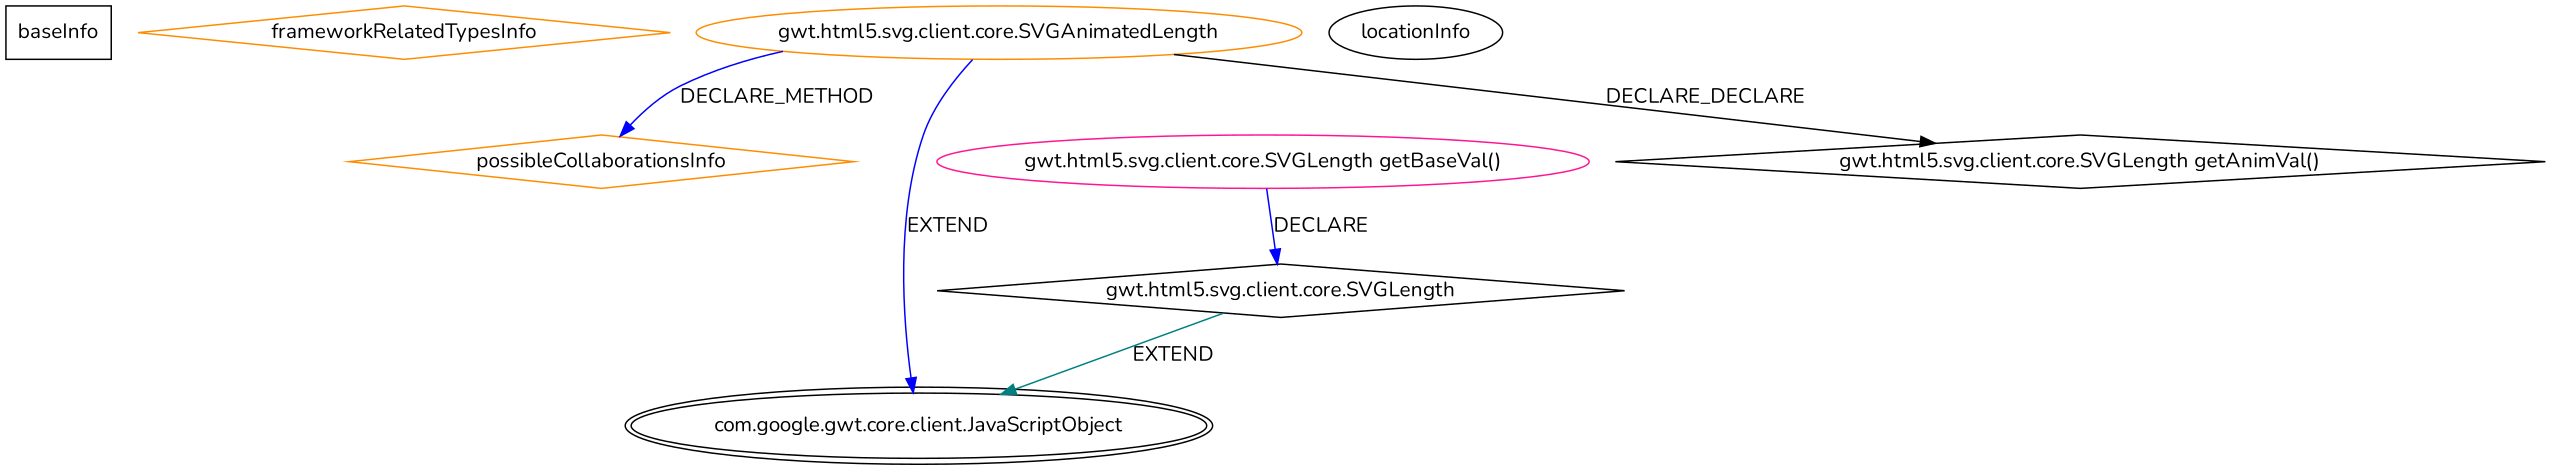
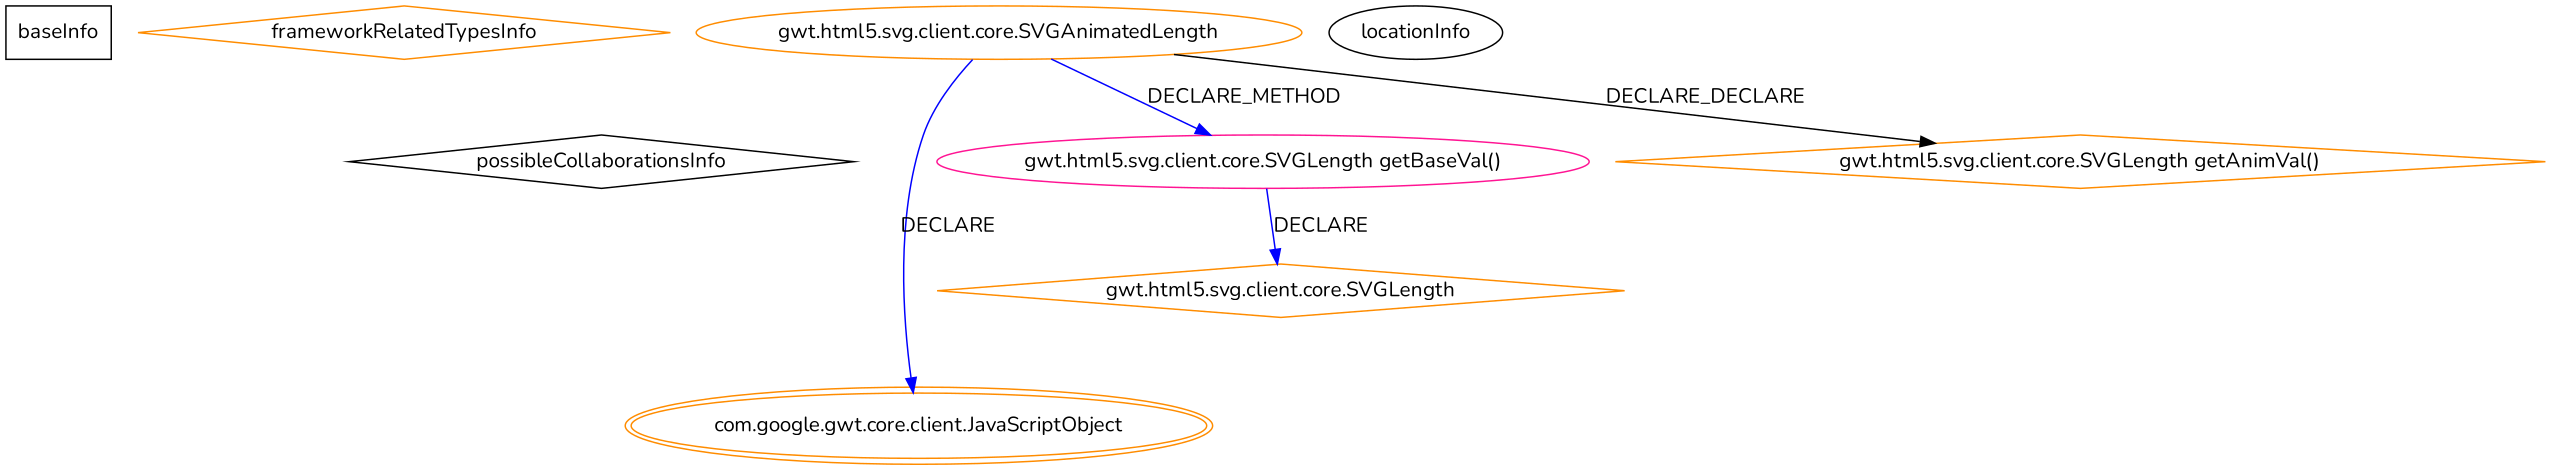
(701, 77) -> (1124, 94)
(601, 162) -> (601, 162)
(2080, 162) -> (2080, 162)
(948, 226) -> (948, 226)
(1281, 291) -> (1281, 291)
(1119, 351) -> none
(919, 426) -> (919, 426)
